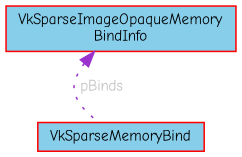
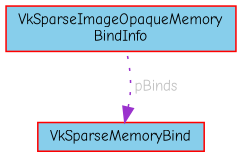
(76, 96) -> (130, 79)
